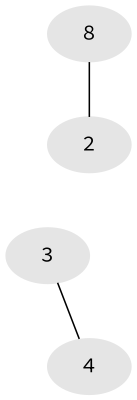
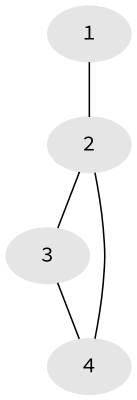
(89, 34) -> (89, 34)
none -> (69, 200)
none -> (105, 256)
